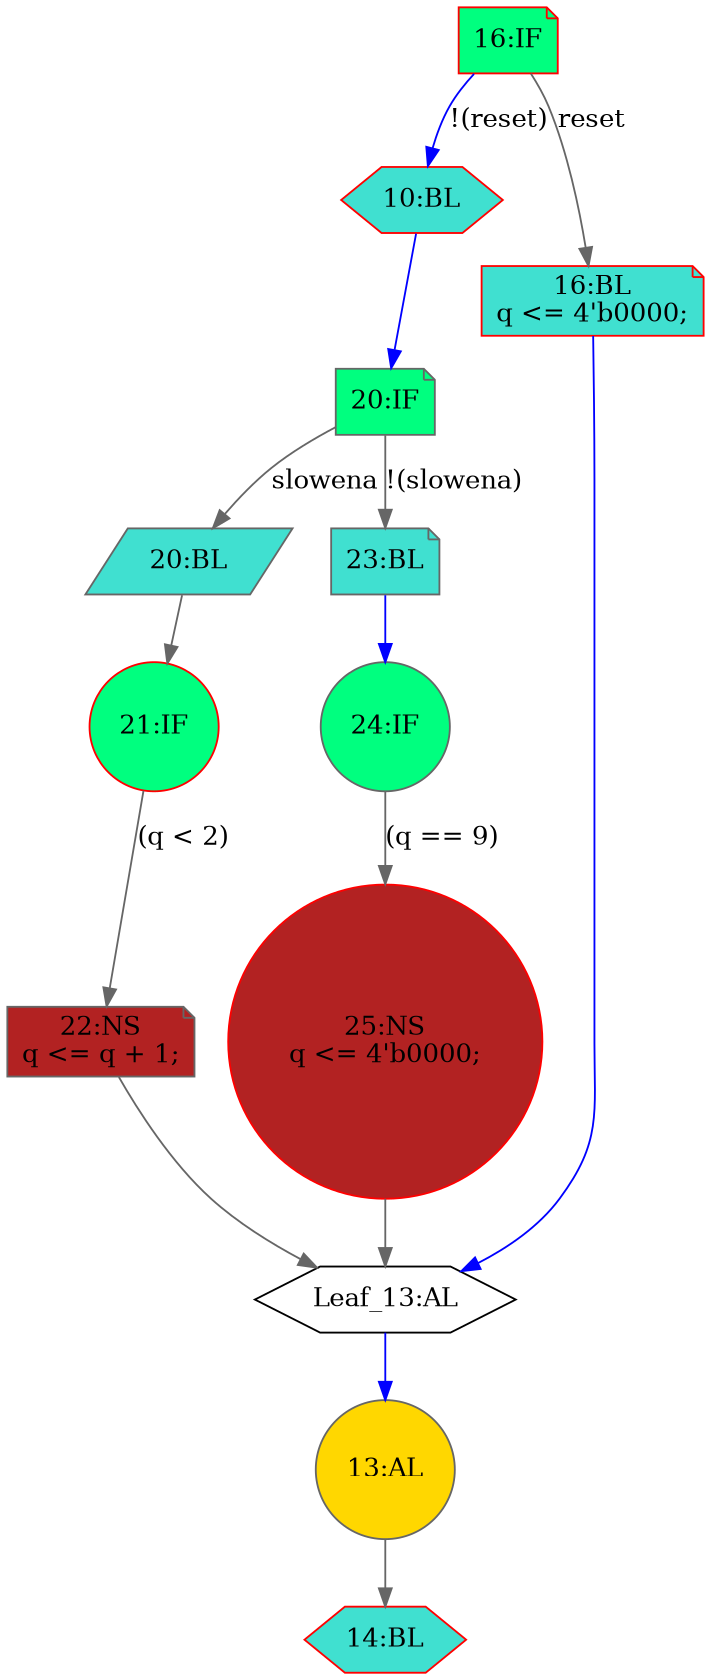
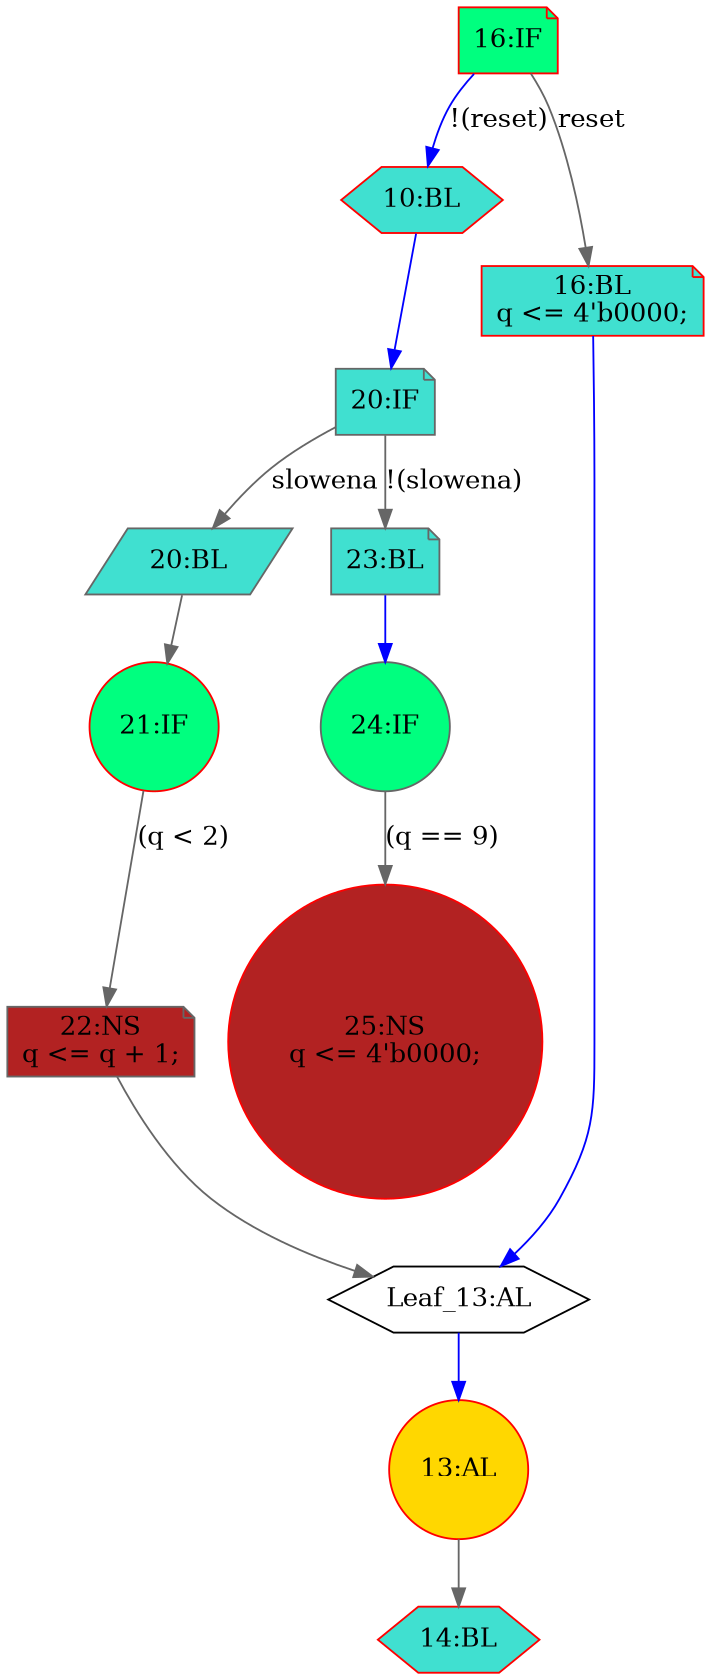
(385, 402) -> (385, 402)
(385, 1223) -> none
(385, 1470) -> (459, 1470)
